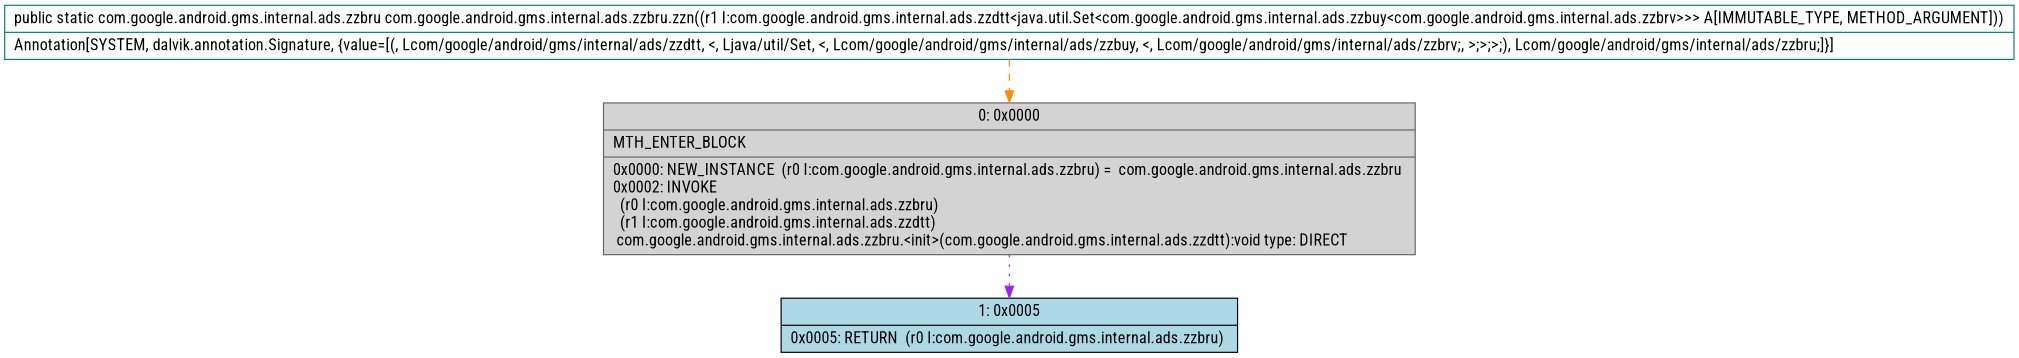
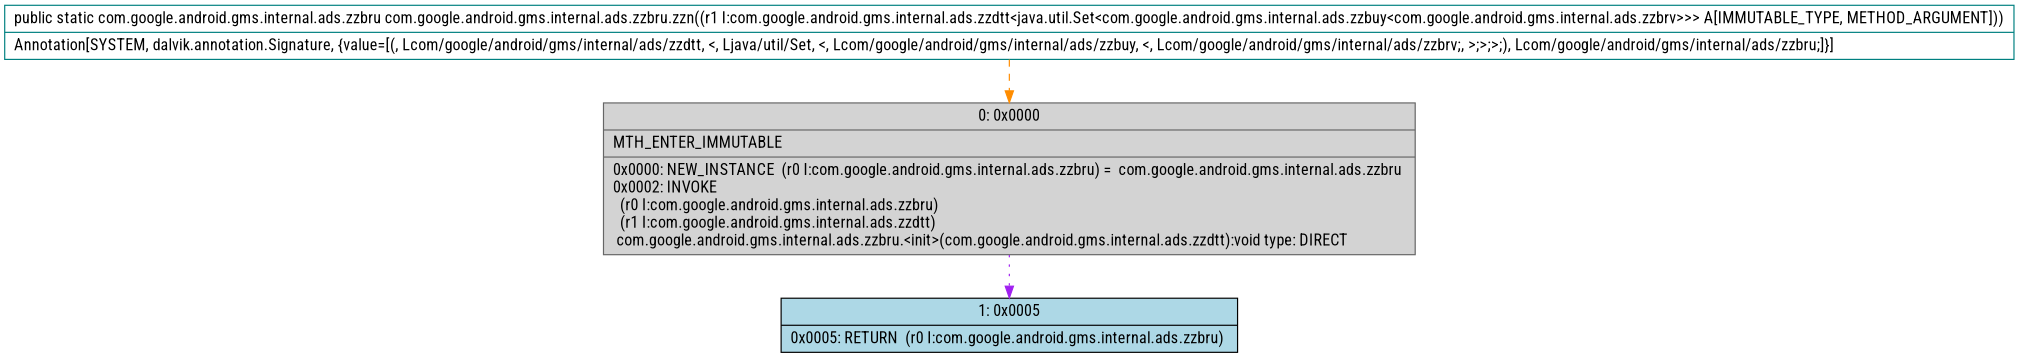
(680, 143) -> (698, 143)
